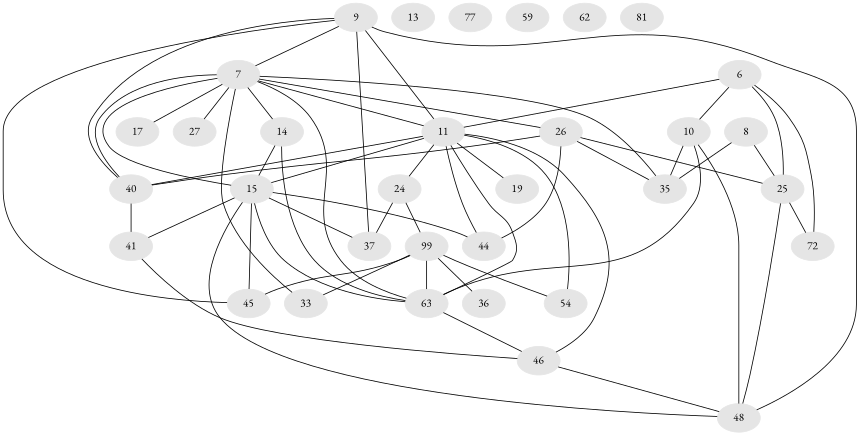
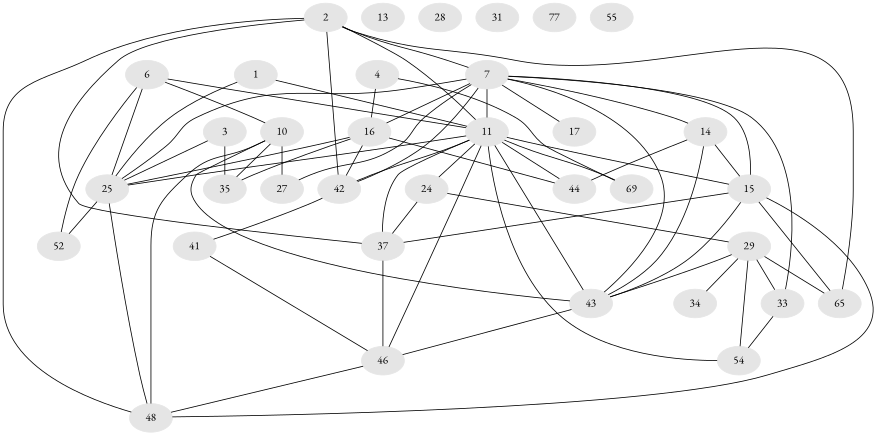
(356, 17) -> (326, 17)
none -> (440, 17)
none -> (497, 17)
(528, 17) -> (612, 17)
(585, 17) -> none
(642, 17) -> none
none -> (256, 75)
none -> (377, 75)
(470, 92) -> (291, 94)
(561, 132) -> (369, 132)
(746, 132) -> (225, 132)
none -> (282, 158)
none -> (314, 158)
none -> (406, 169)
(131, 189) -> (339, 189)
(517, 189) -> (632, 189)
(376, 211) -> (639, 159)
(191, 218) -> none
(427, 246) -> (749, 246)
(813, 246) -> (59, 246)
(249, 303) -> (840, 303)
none -> (383, 303)
(427, 303) -> (591, 303)
(484, 303) -> (695, 303)
none -> (761, 332)
